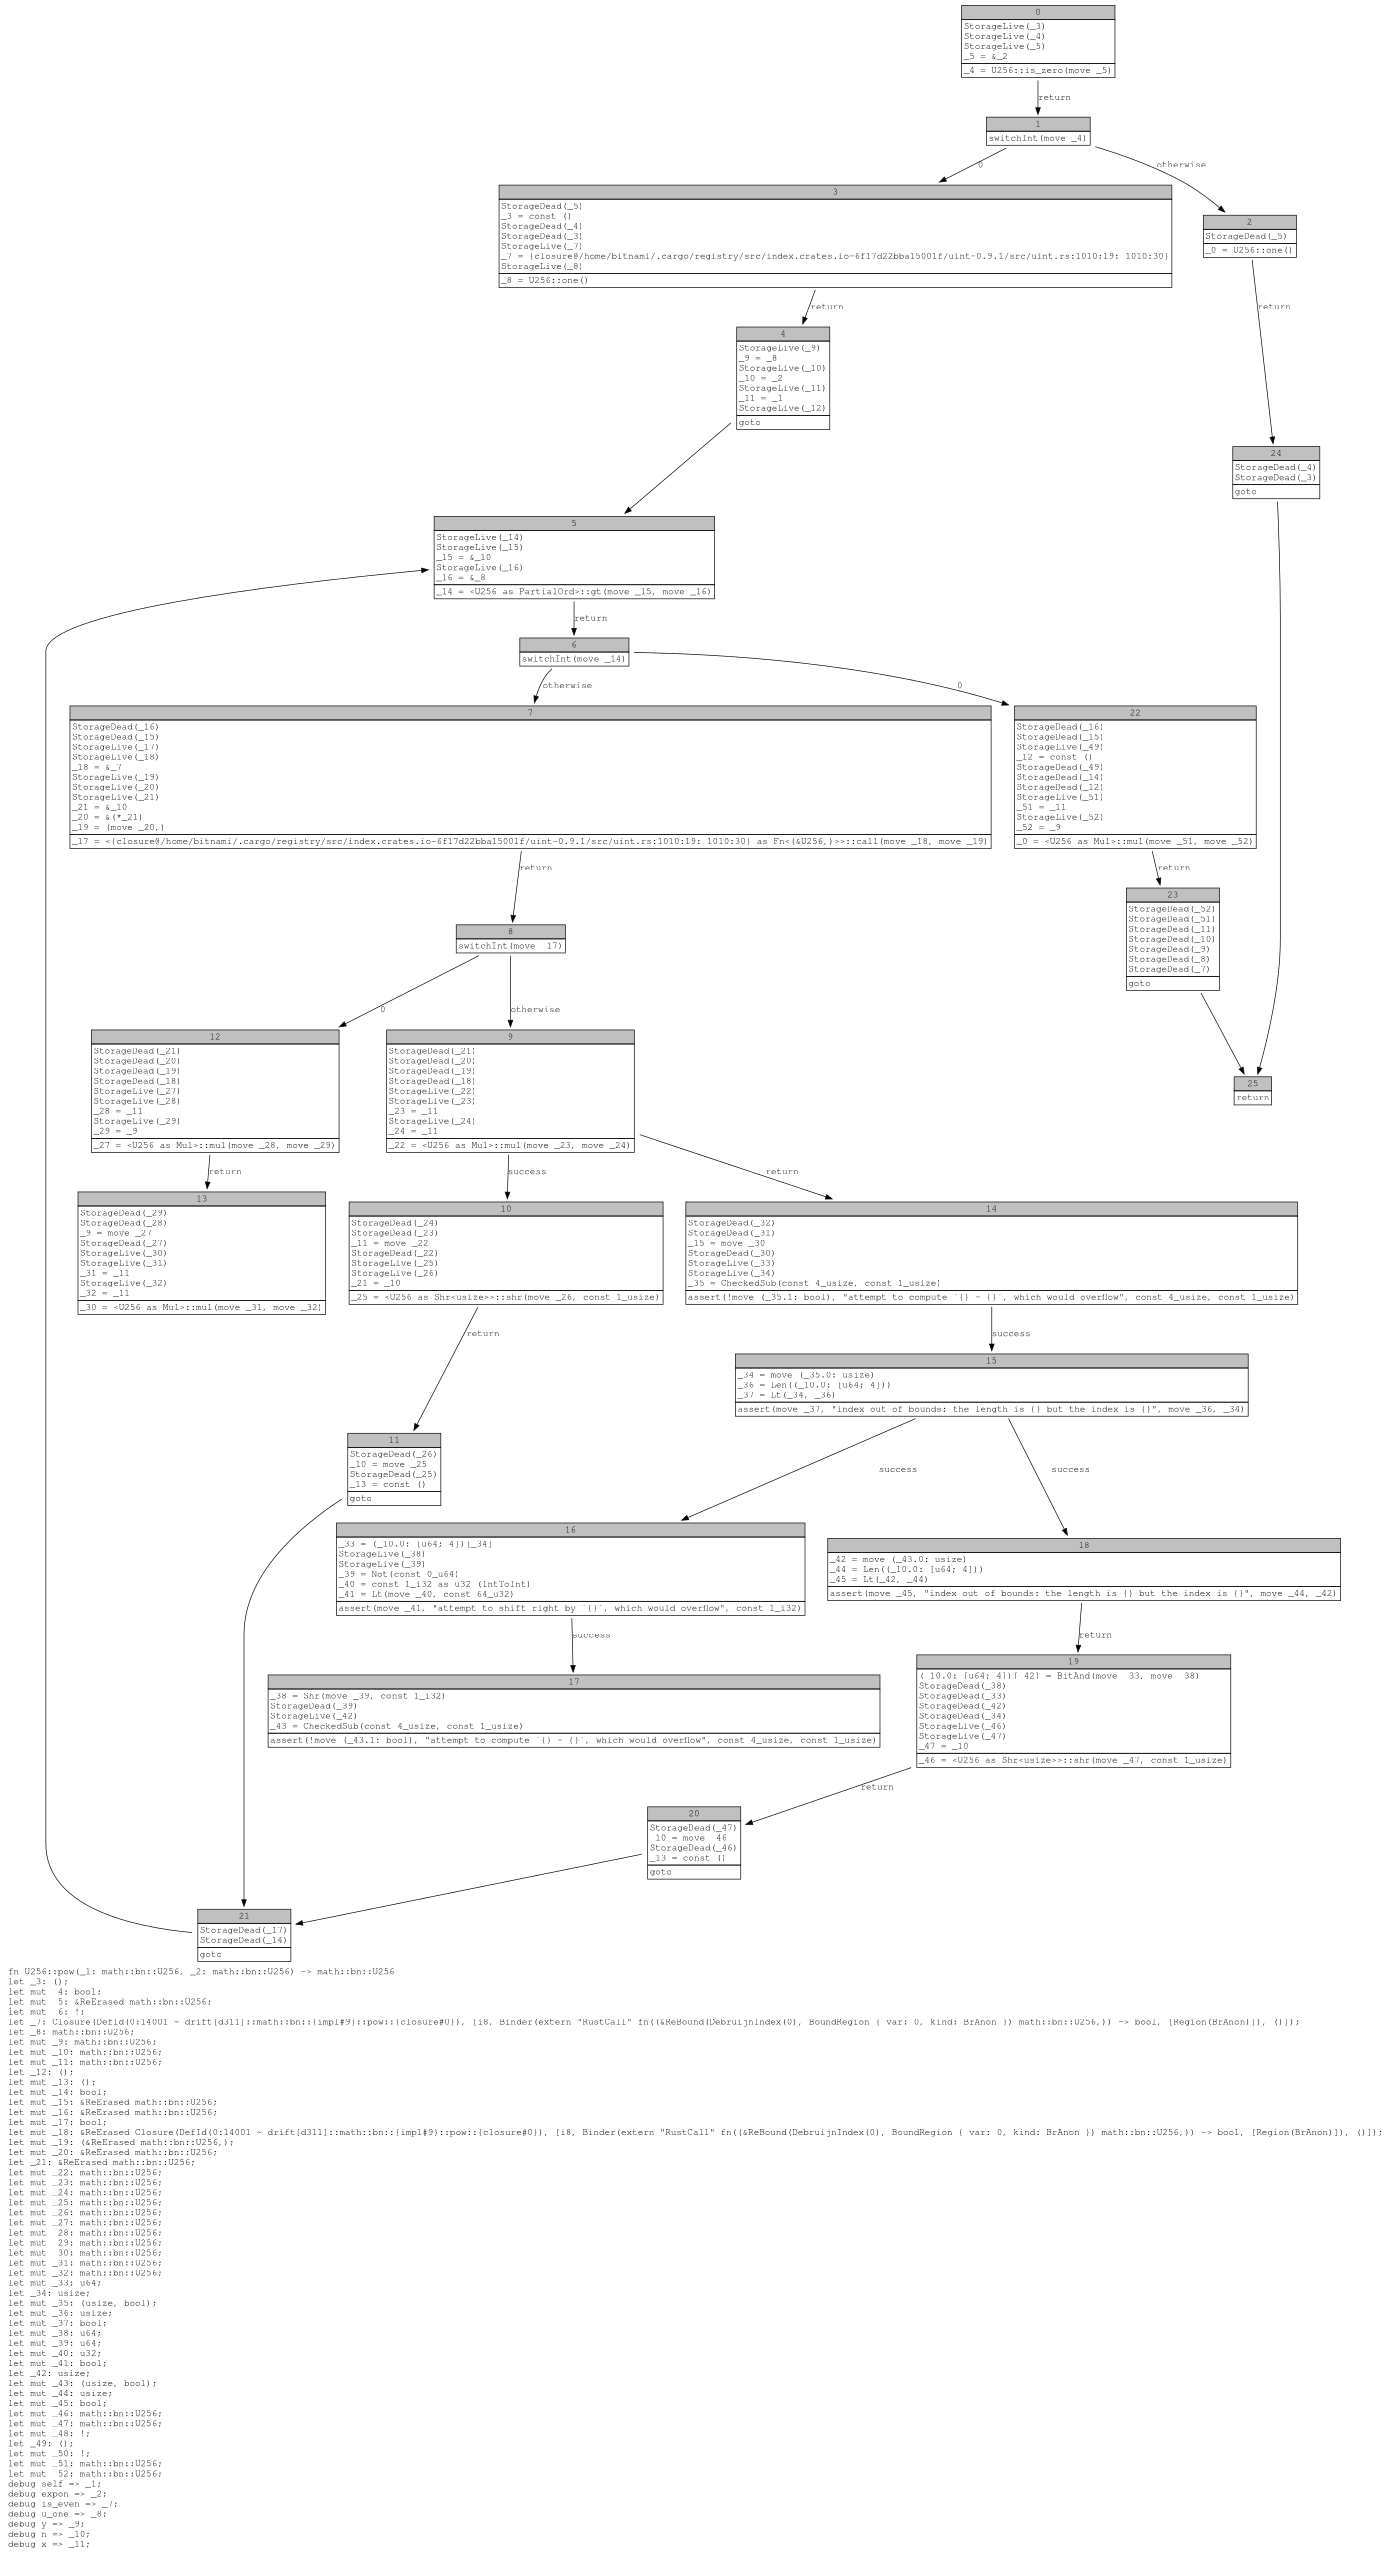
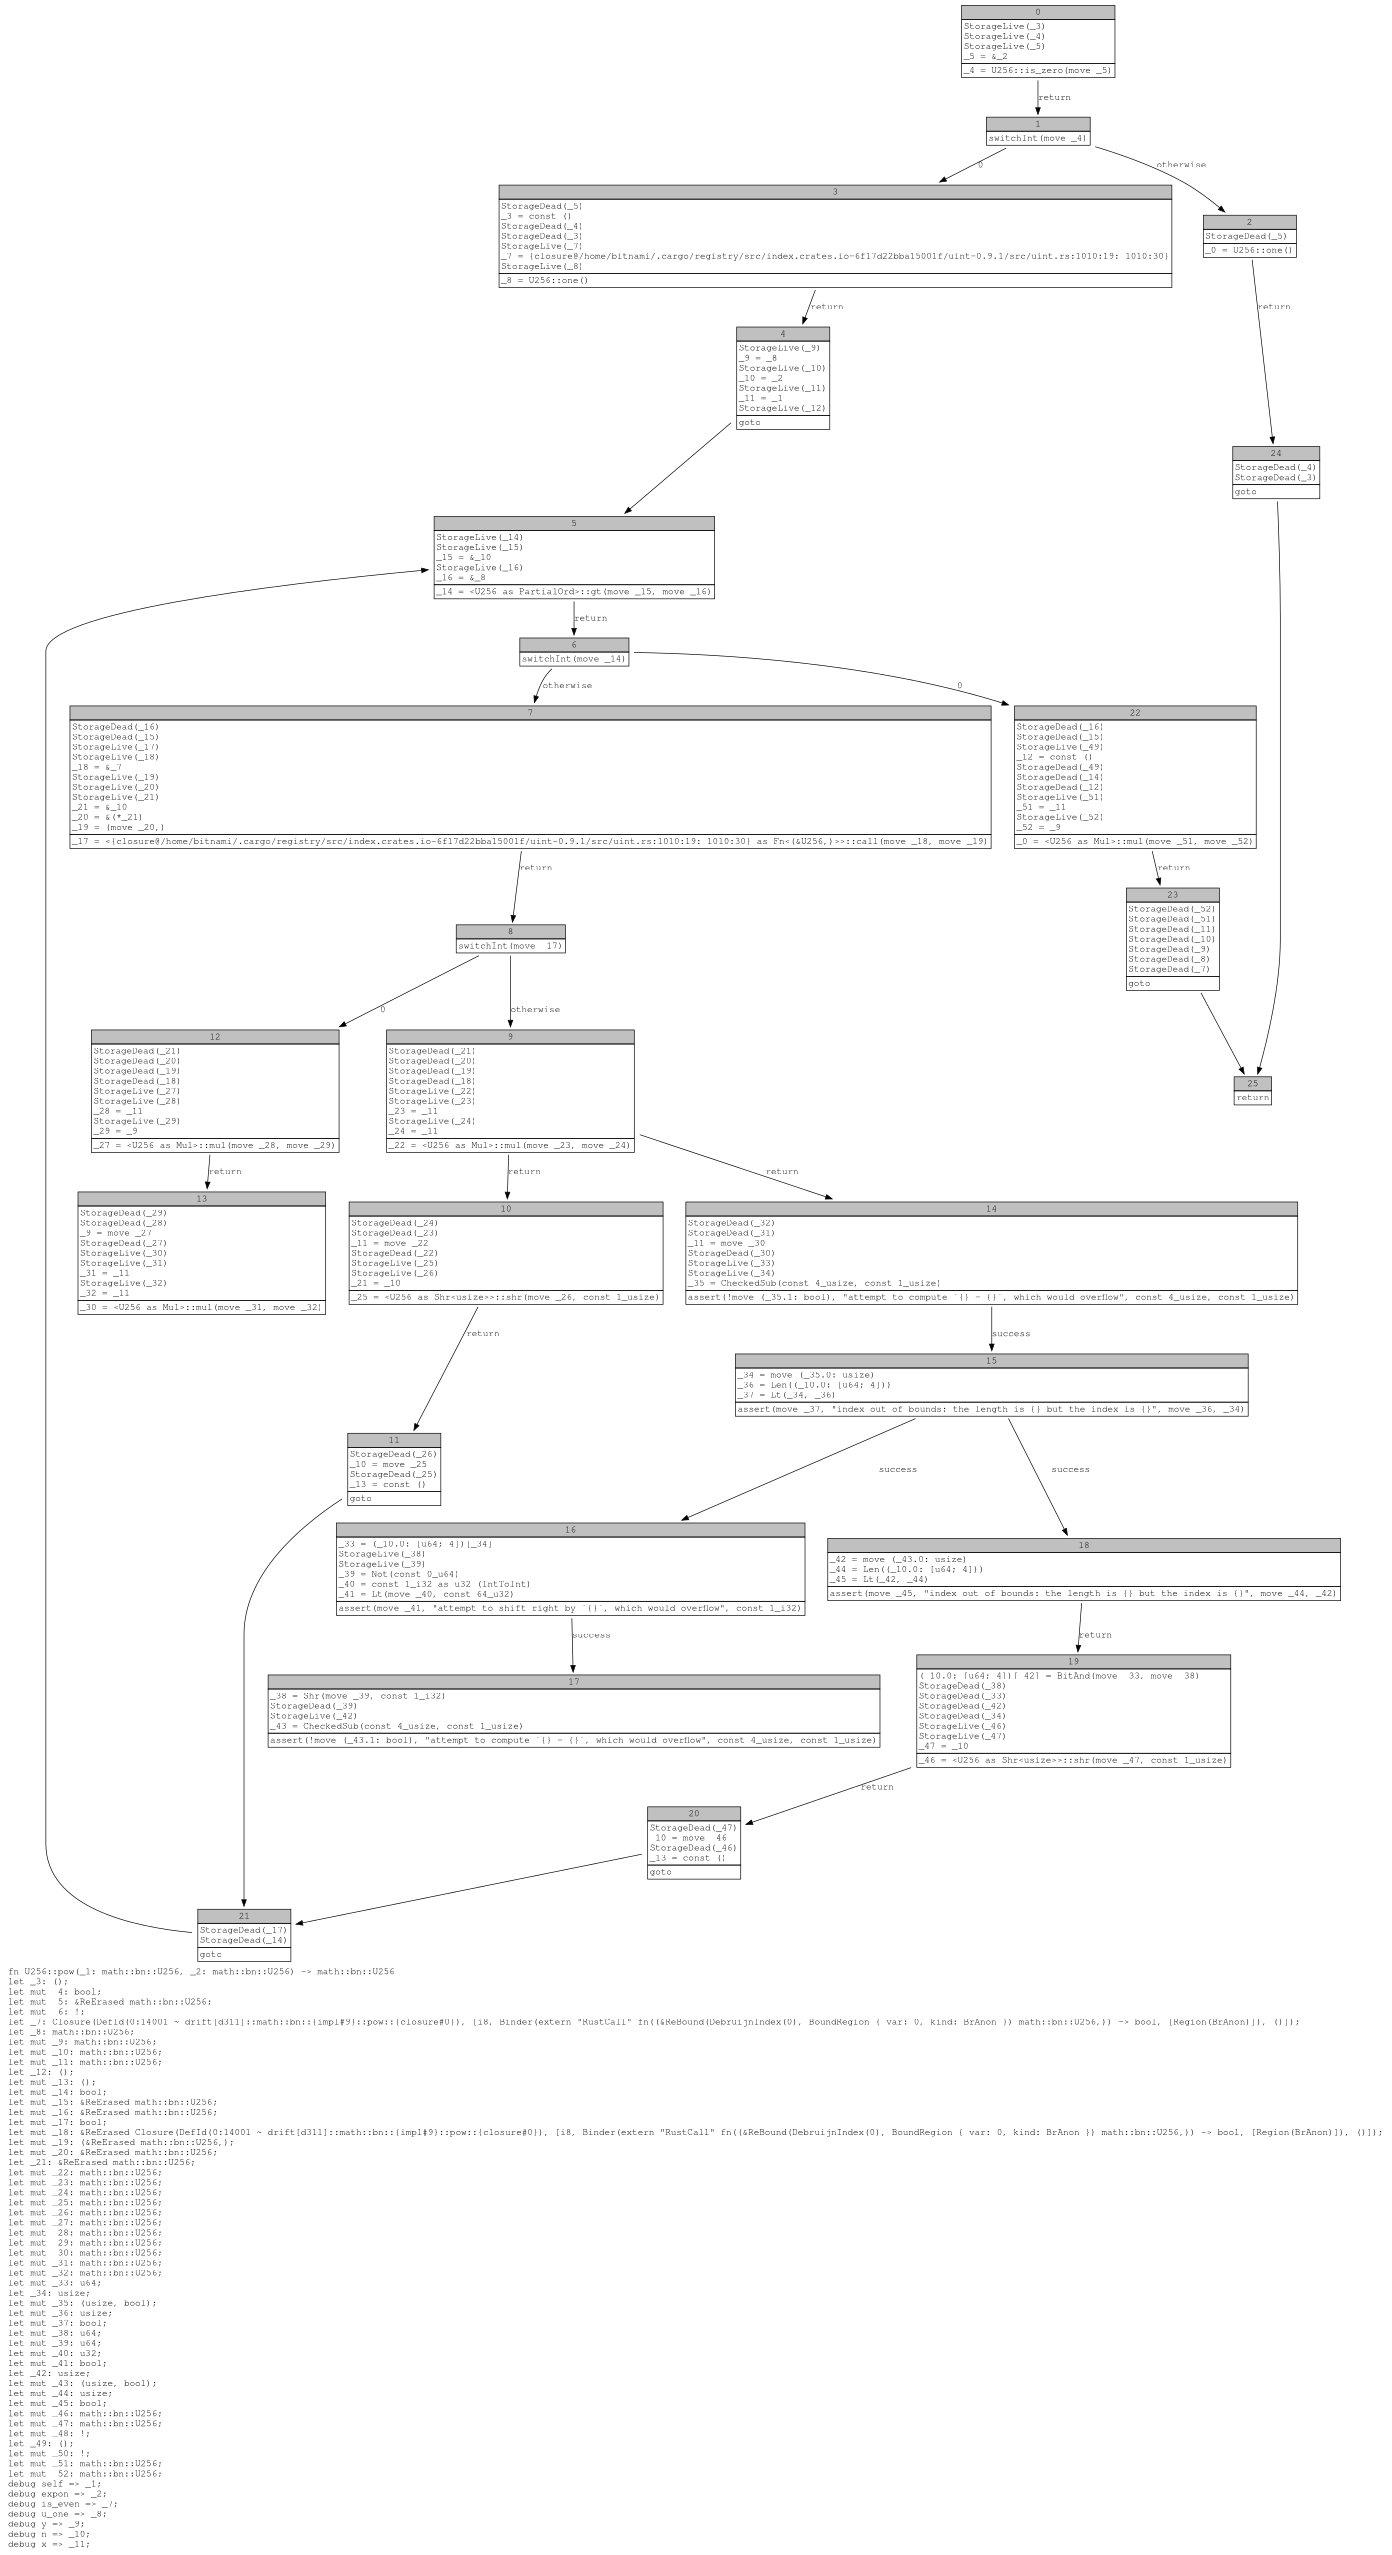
(527, 1172) -> (525, 1172)
(727, 1243) -> (727, 1243)
